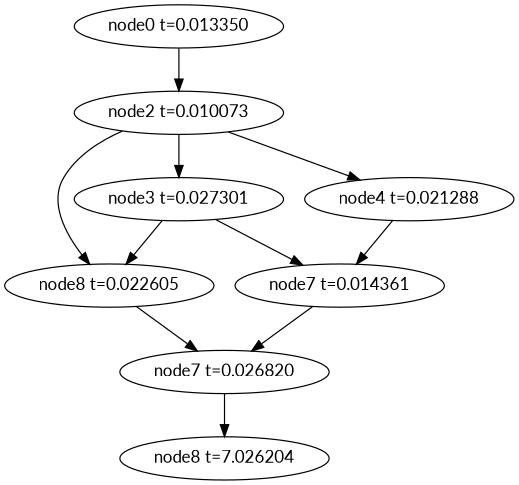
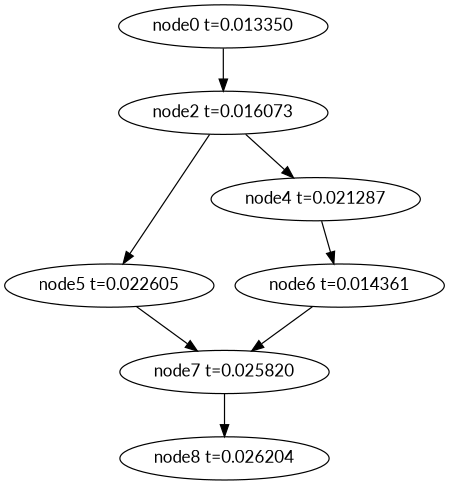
(179, 113) -> (223, 113)
(179, 199) -> none
(409, 199) -> (316, 199)
(109, 286) -> (109, 286)
(340, 286) -> (340, 286)
(225, 372) -> (225, 372)
(225, 458) -> (225, 458)
